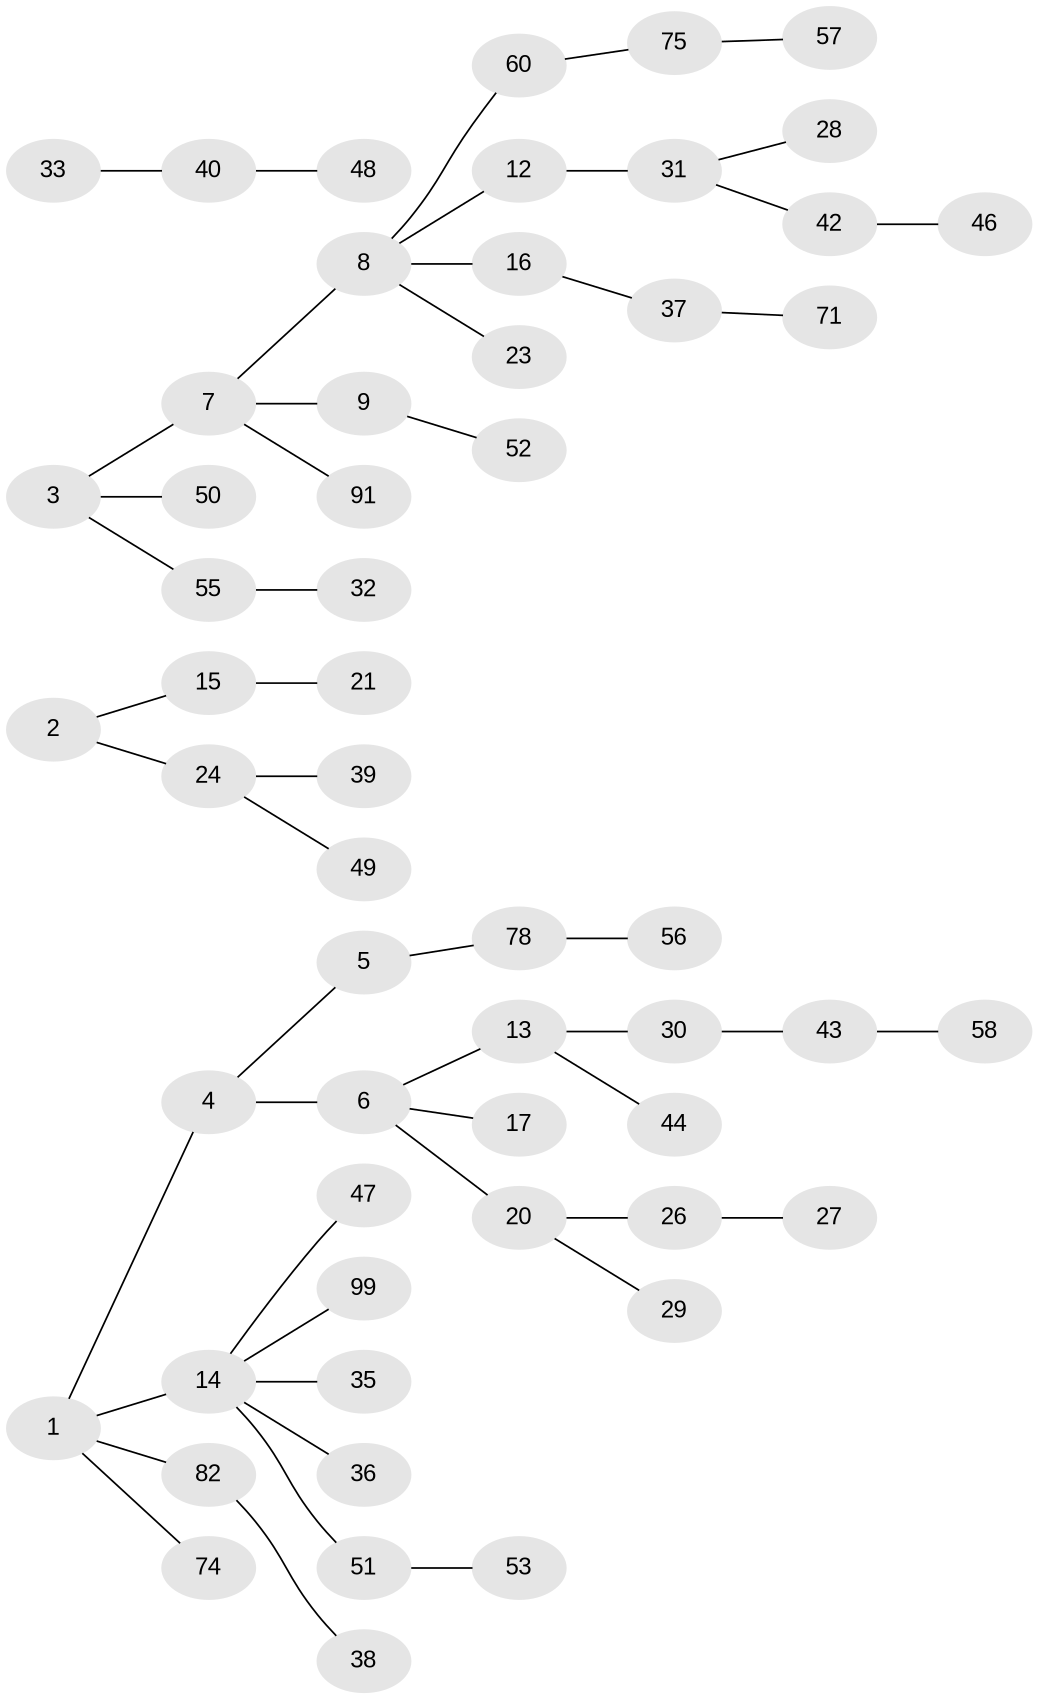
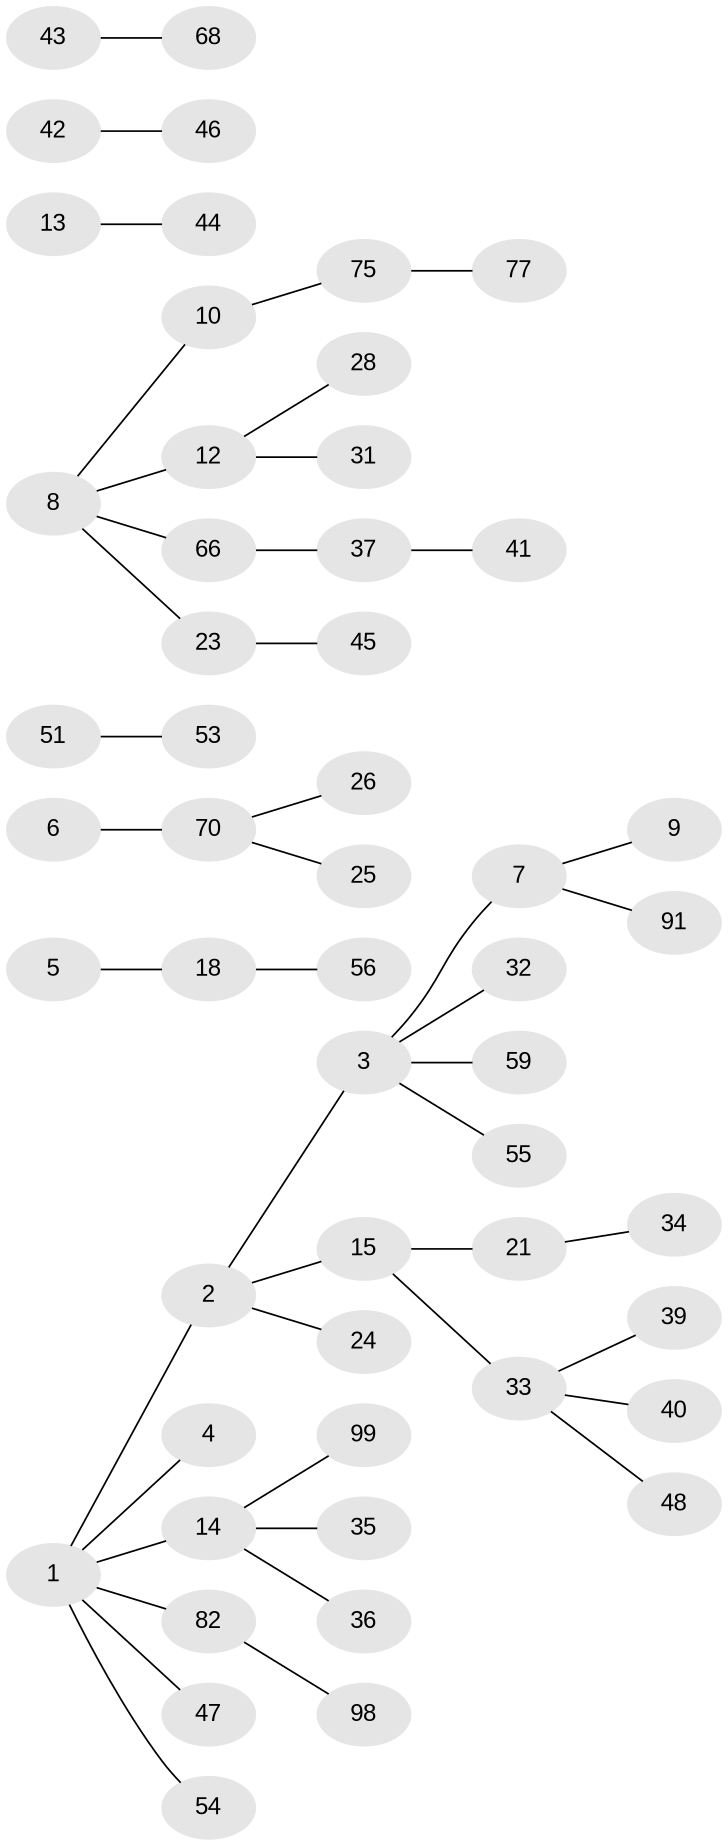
(830, 38) -> (519, 271)
(519, 66) -> (209, 317)
(752, 151) -> (286, 411)
(287, 171) -> (597, 1446)
(752, 197) -> none
(519, 264) -> (209, 550)
(830, 317) -> (519, 550)
(286, 334) -> none
(519, 450) -> none
(209, 497) -> (519, 1063)
(287, 590) -> (442, 1016)
none -> (364, 643)
(287, 776) -> (597, 1353)
(364, 869) -> none
(519, 938) -> (209, 969)
(286, 1032) -> none
(674, 1032) -> none
(985, 1032) -> (209, 38)
(442, 1067) -> none
(287, 1102) -> none
(519, 1125) -> none
none -> (286, 1179)
(519, 1218) -> (209, 830)
(830, 1218) -> none
none -> (674, 1225)
(282, 1286) -> (131, 1645)
(674, 1311) -> (364, 876)
none -> (442, 1319)
none -> (131, 1435)
(286, 1475) -> none
(209, 1568) -> (209, 1808)
(364, 1661) -> (364, 1715)
